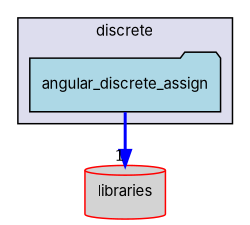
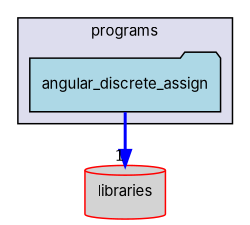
(125, 32) -> (125, 32)
